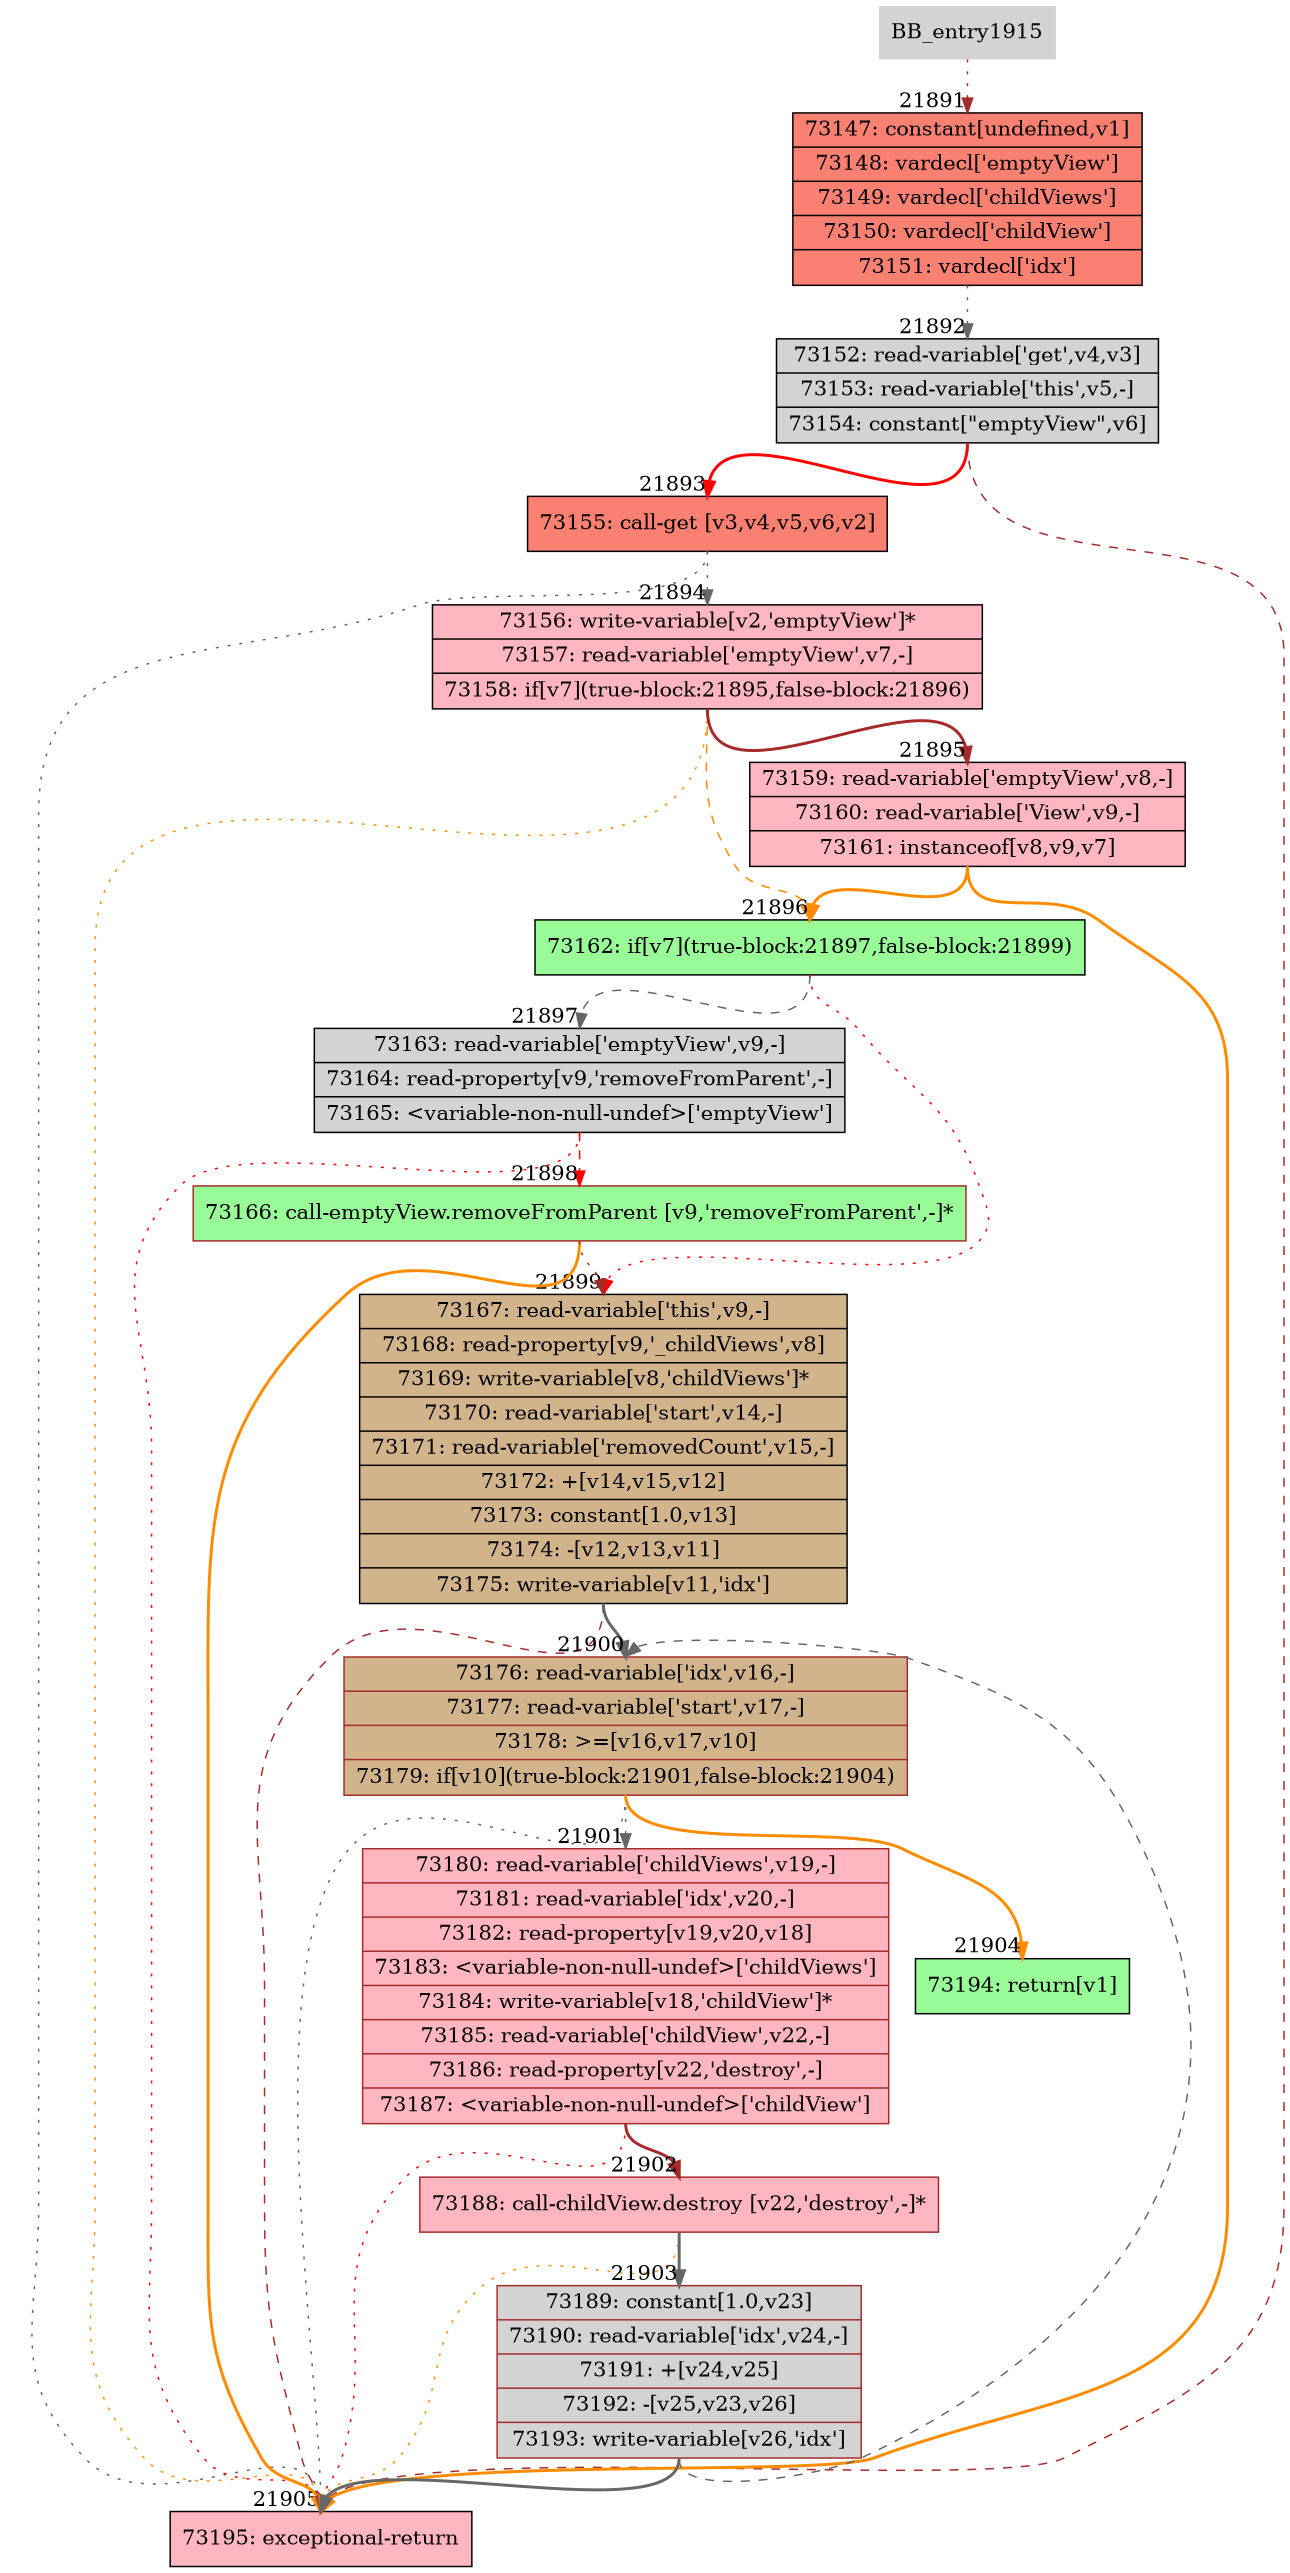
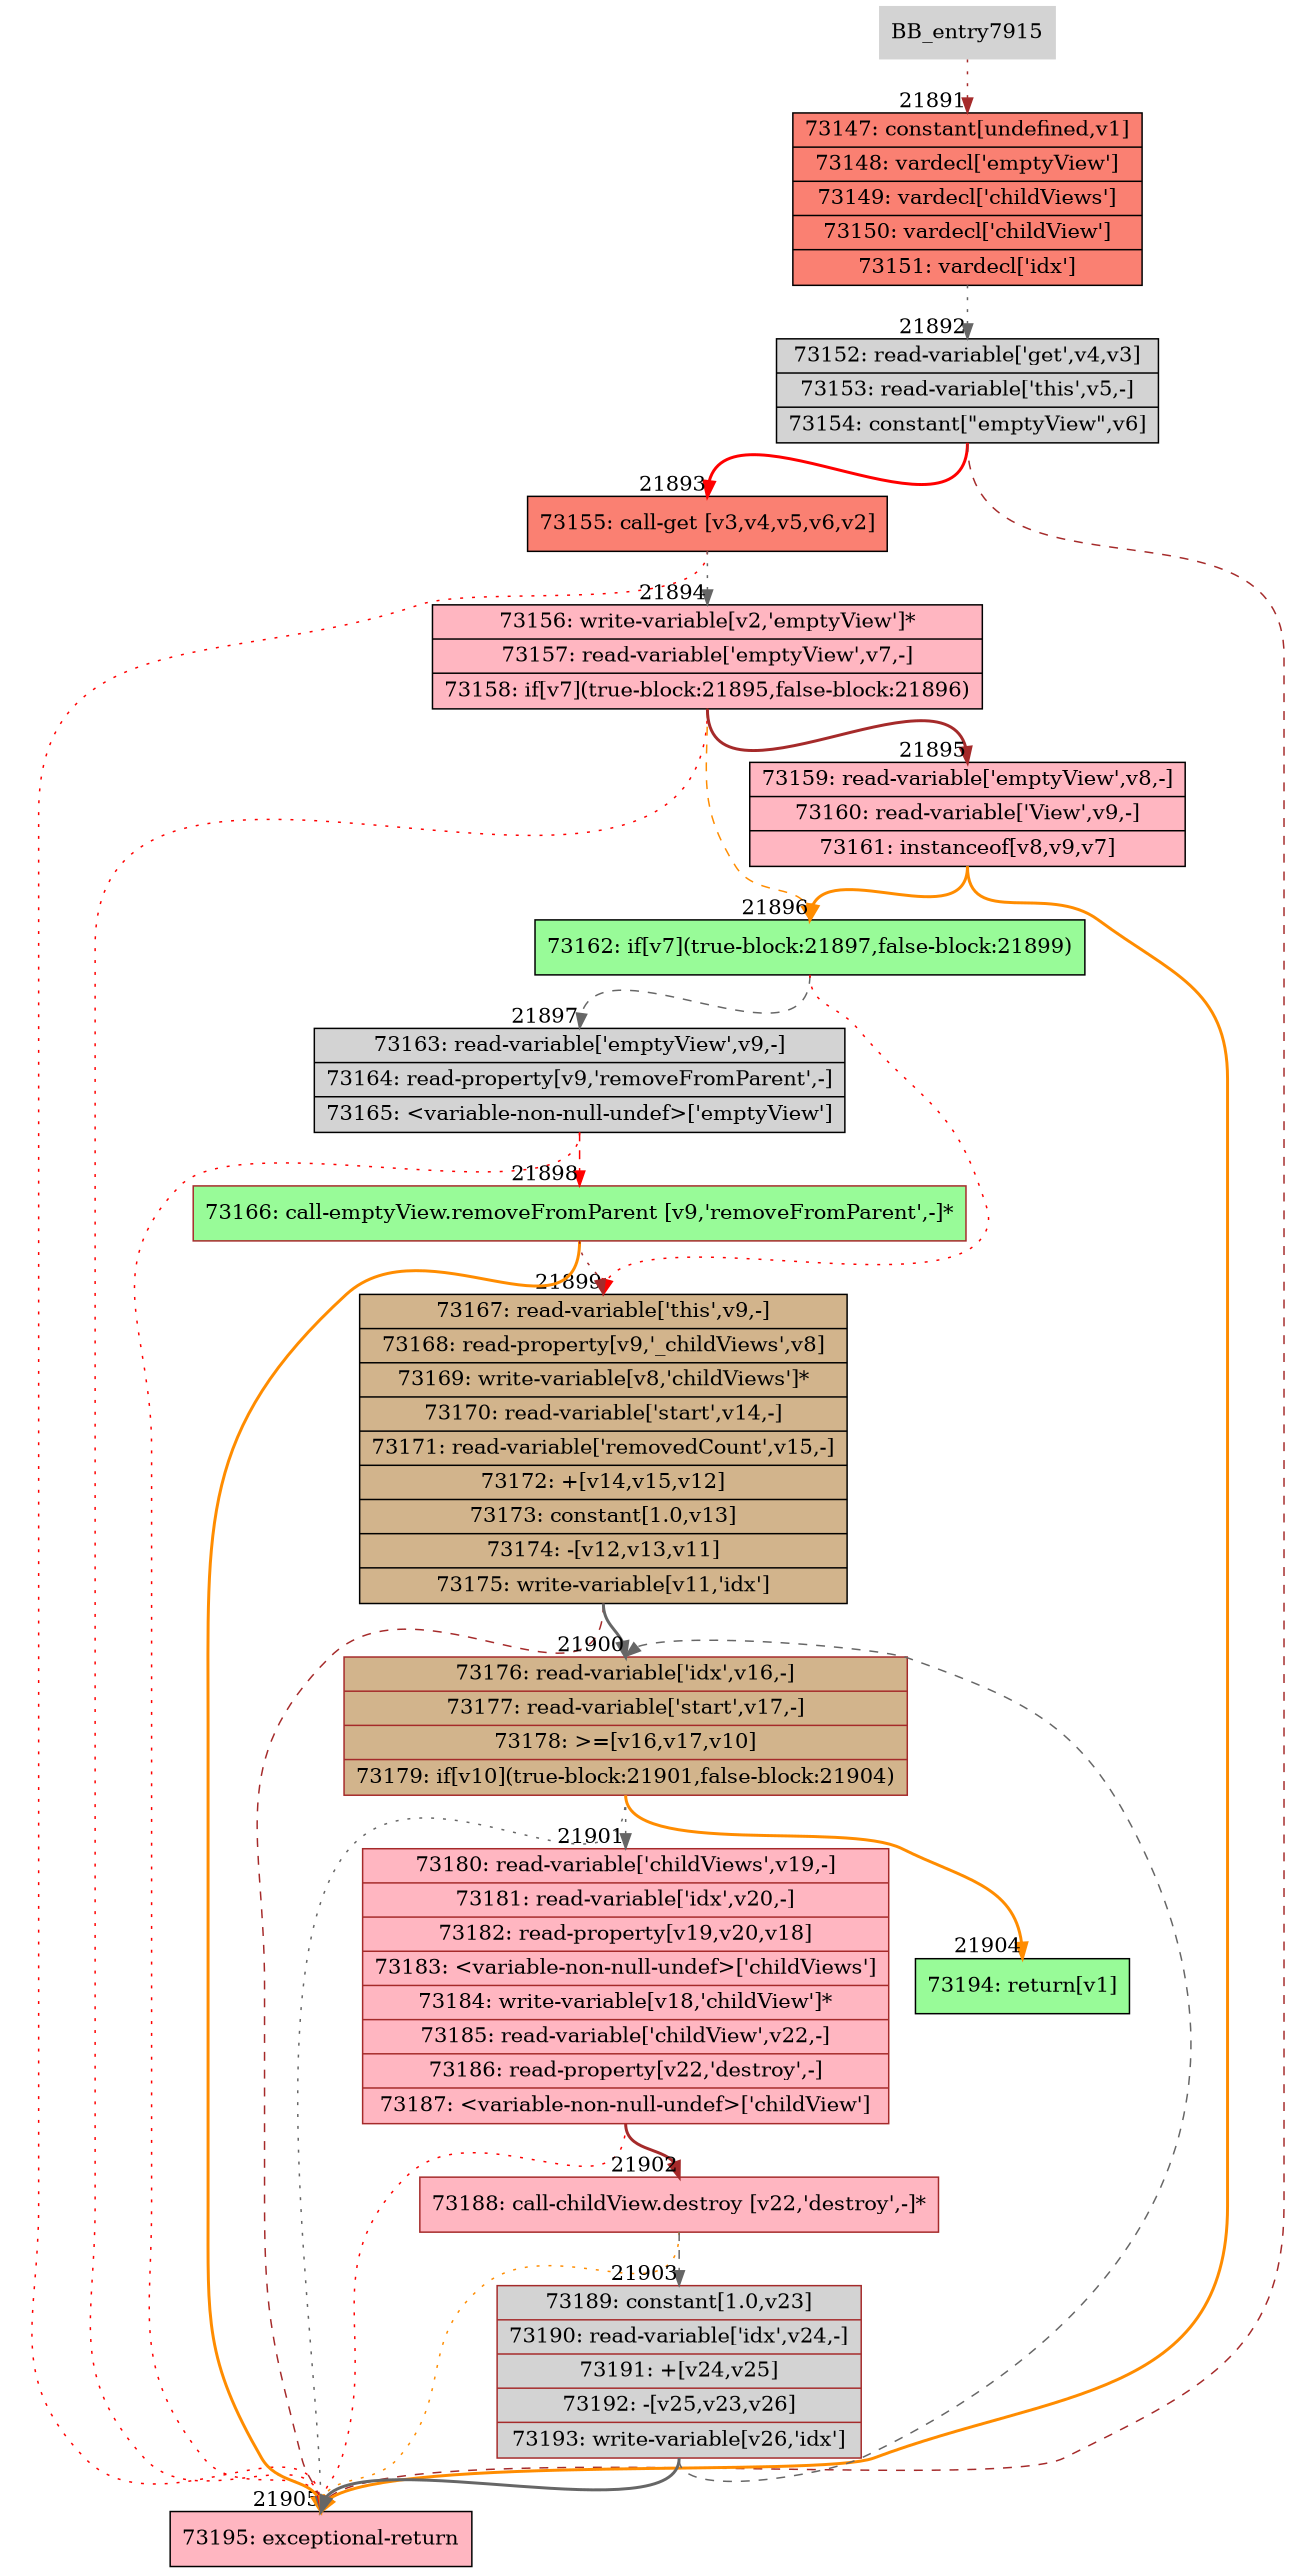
(967, 33) -> (967, 33)
(39, 1380) -> (39, 1380)
(95, 1429) -> (95, 1429)
(679, 2251) -> (679, 2251)
